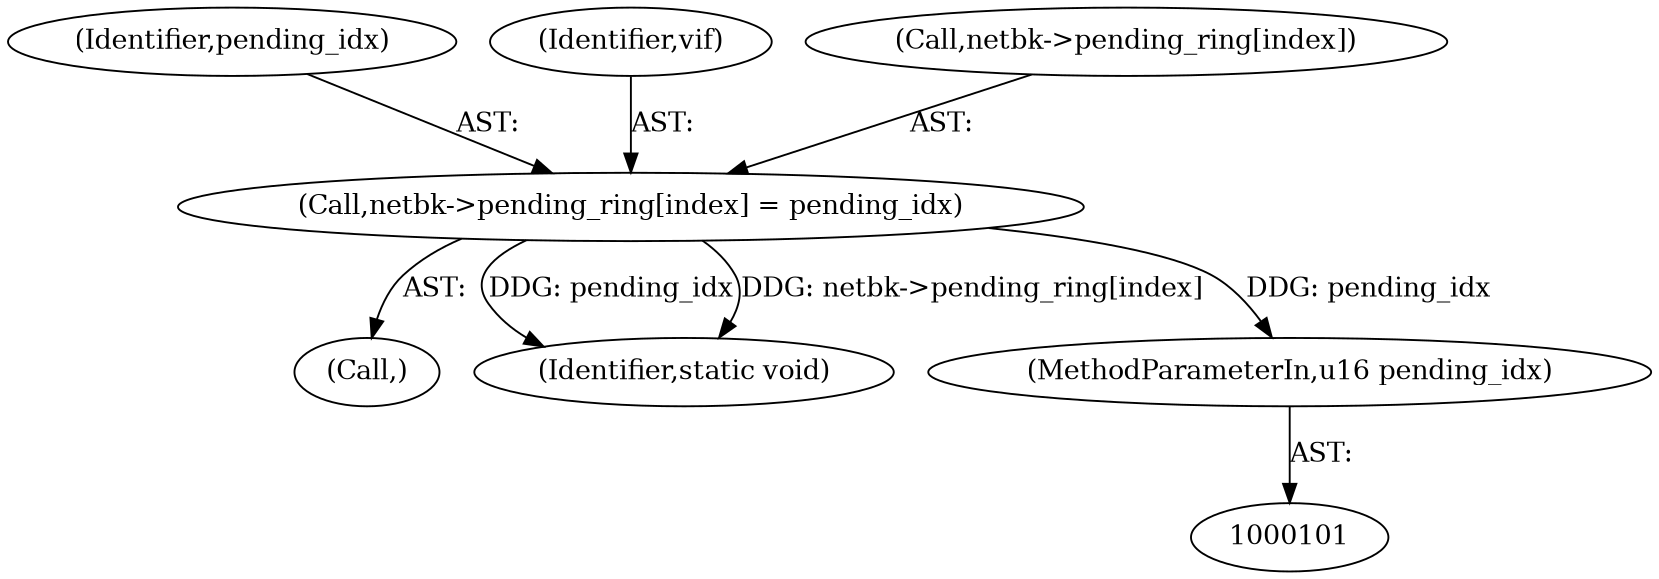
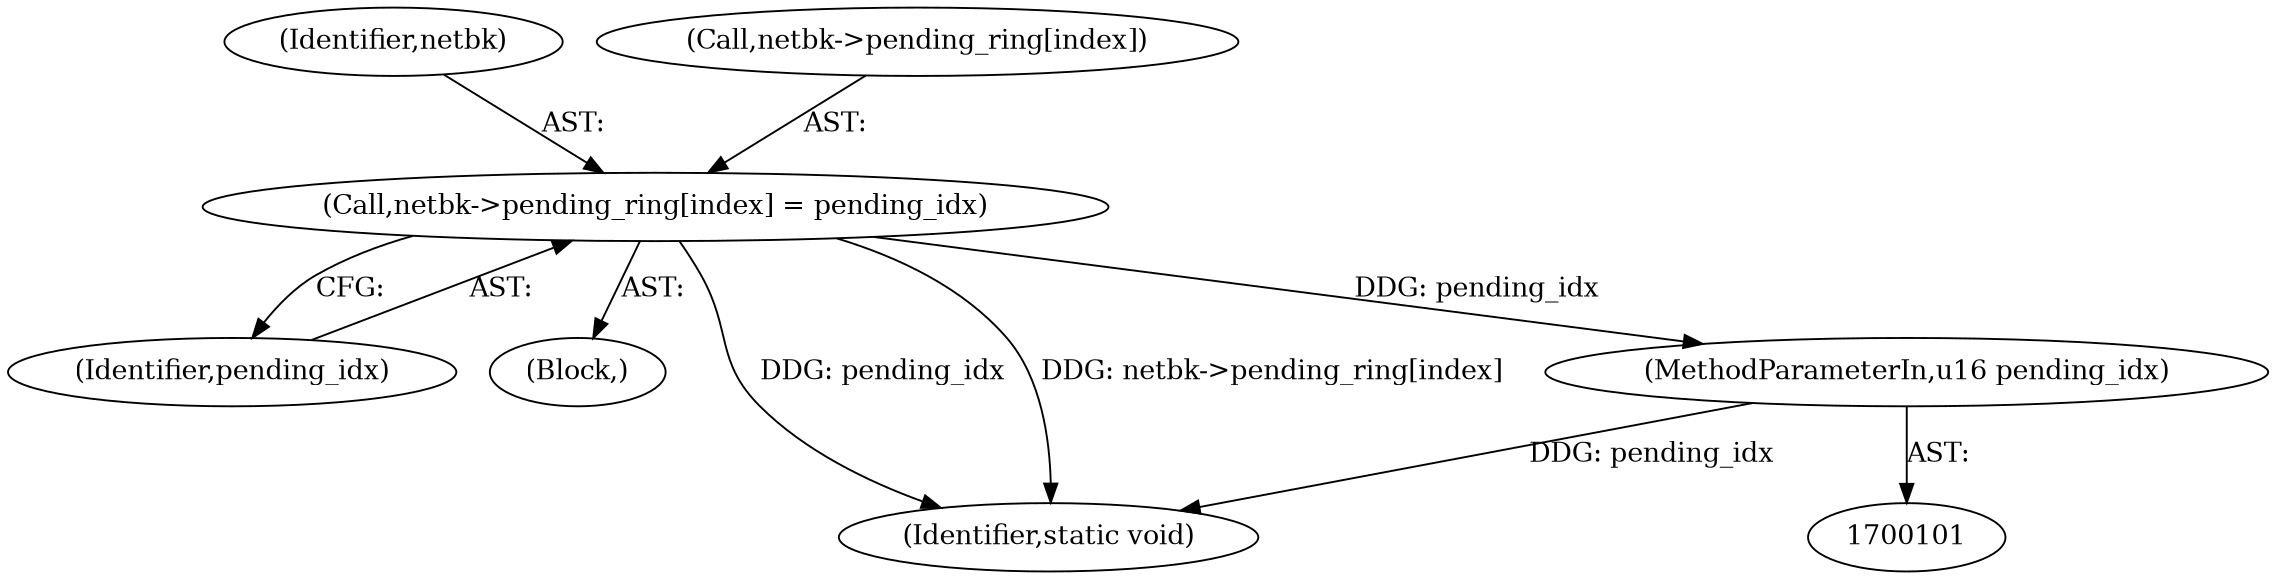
(631, 42) -> (394, 42)
none -> (331, 267)
(367, 372) -> (578, 372)
none -> (1476, 455)
(1290, 537) -> (1907, 537)
